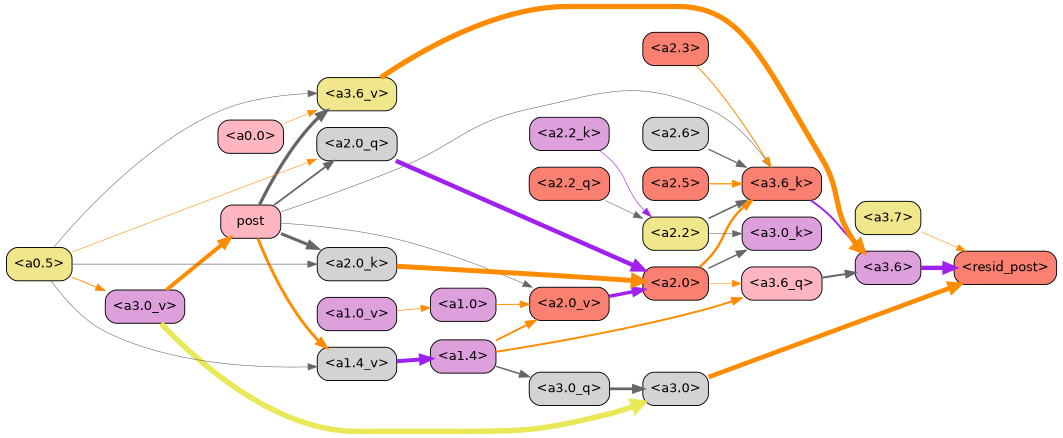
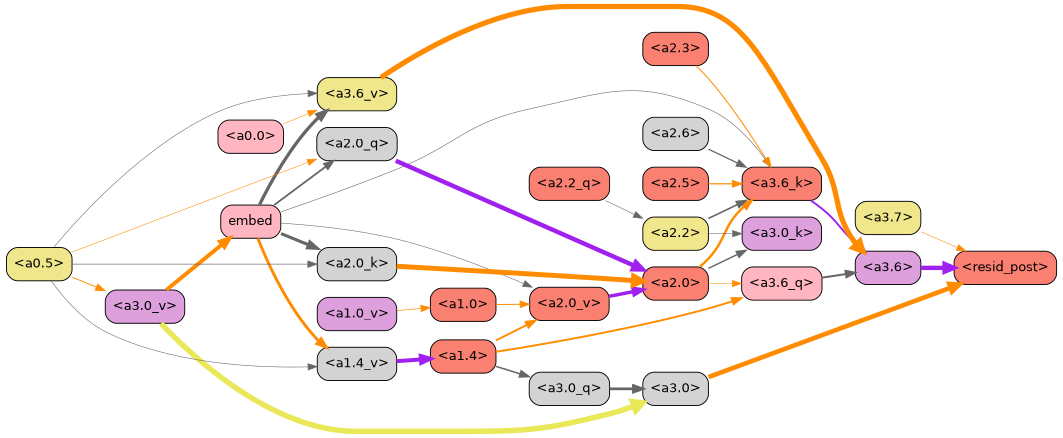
(569, 134) -> none
(251, 222) -> (251, 222)
(463, 305) -> (463, 305)
(463, 357) -> (463, 357)
